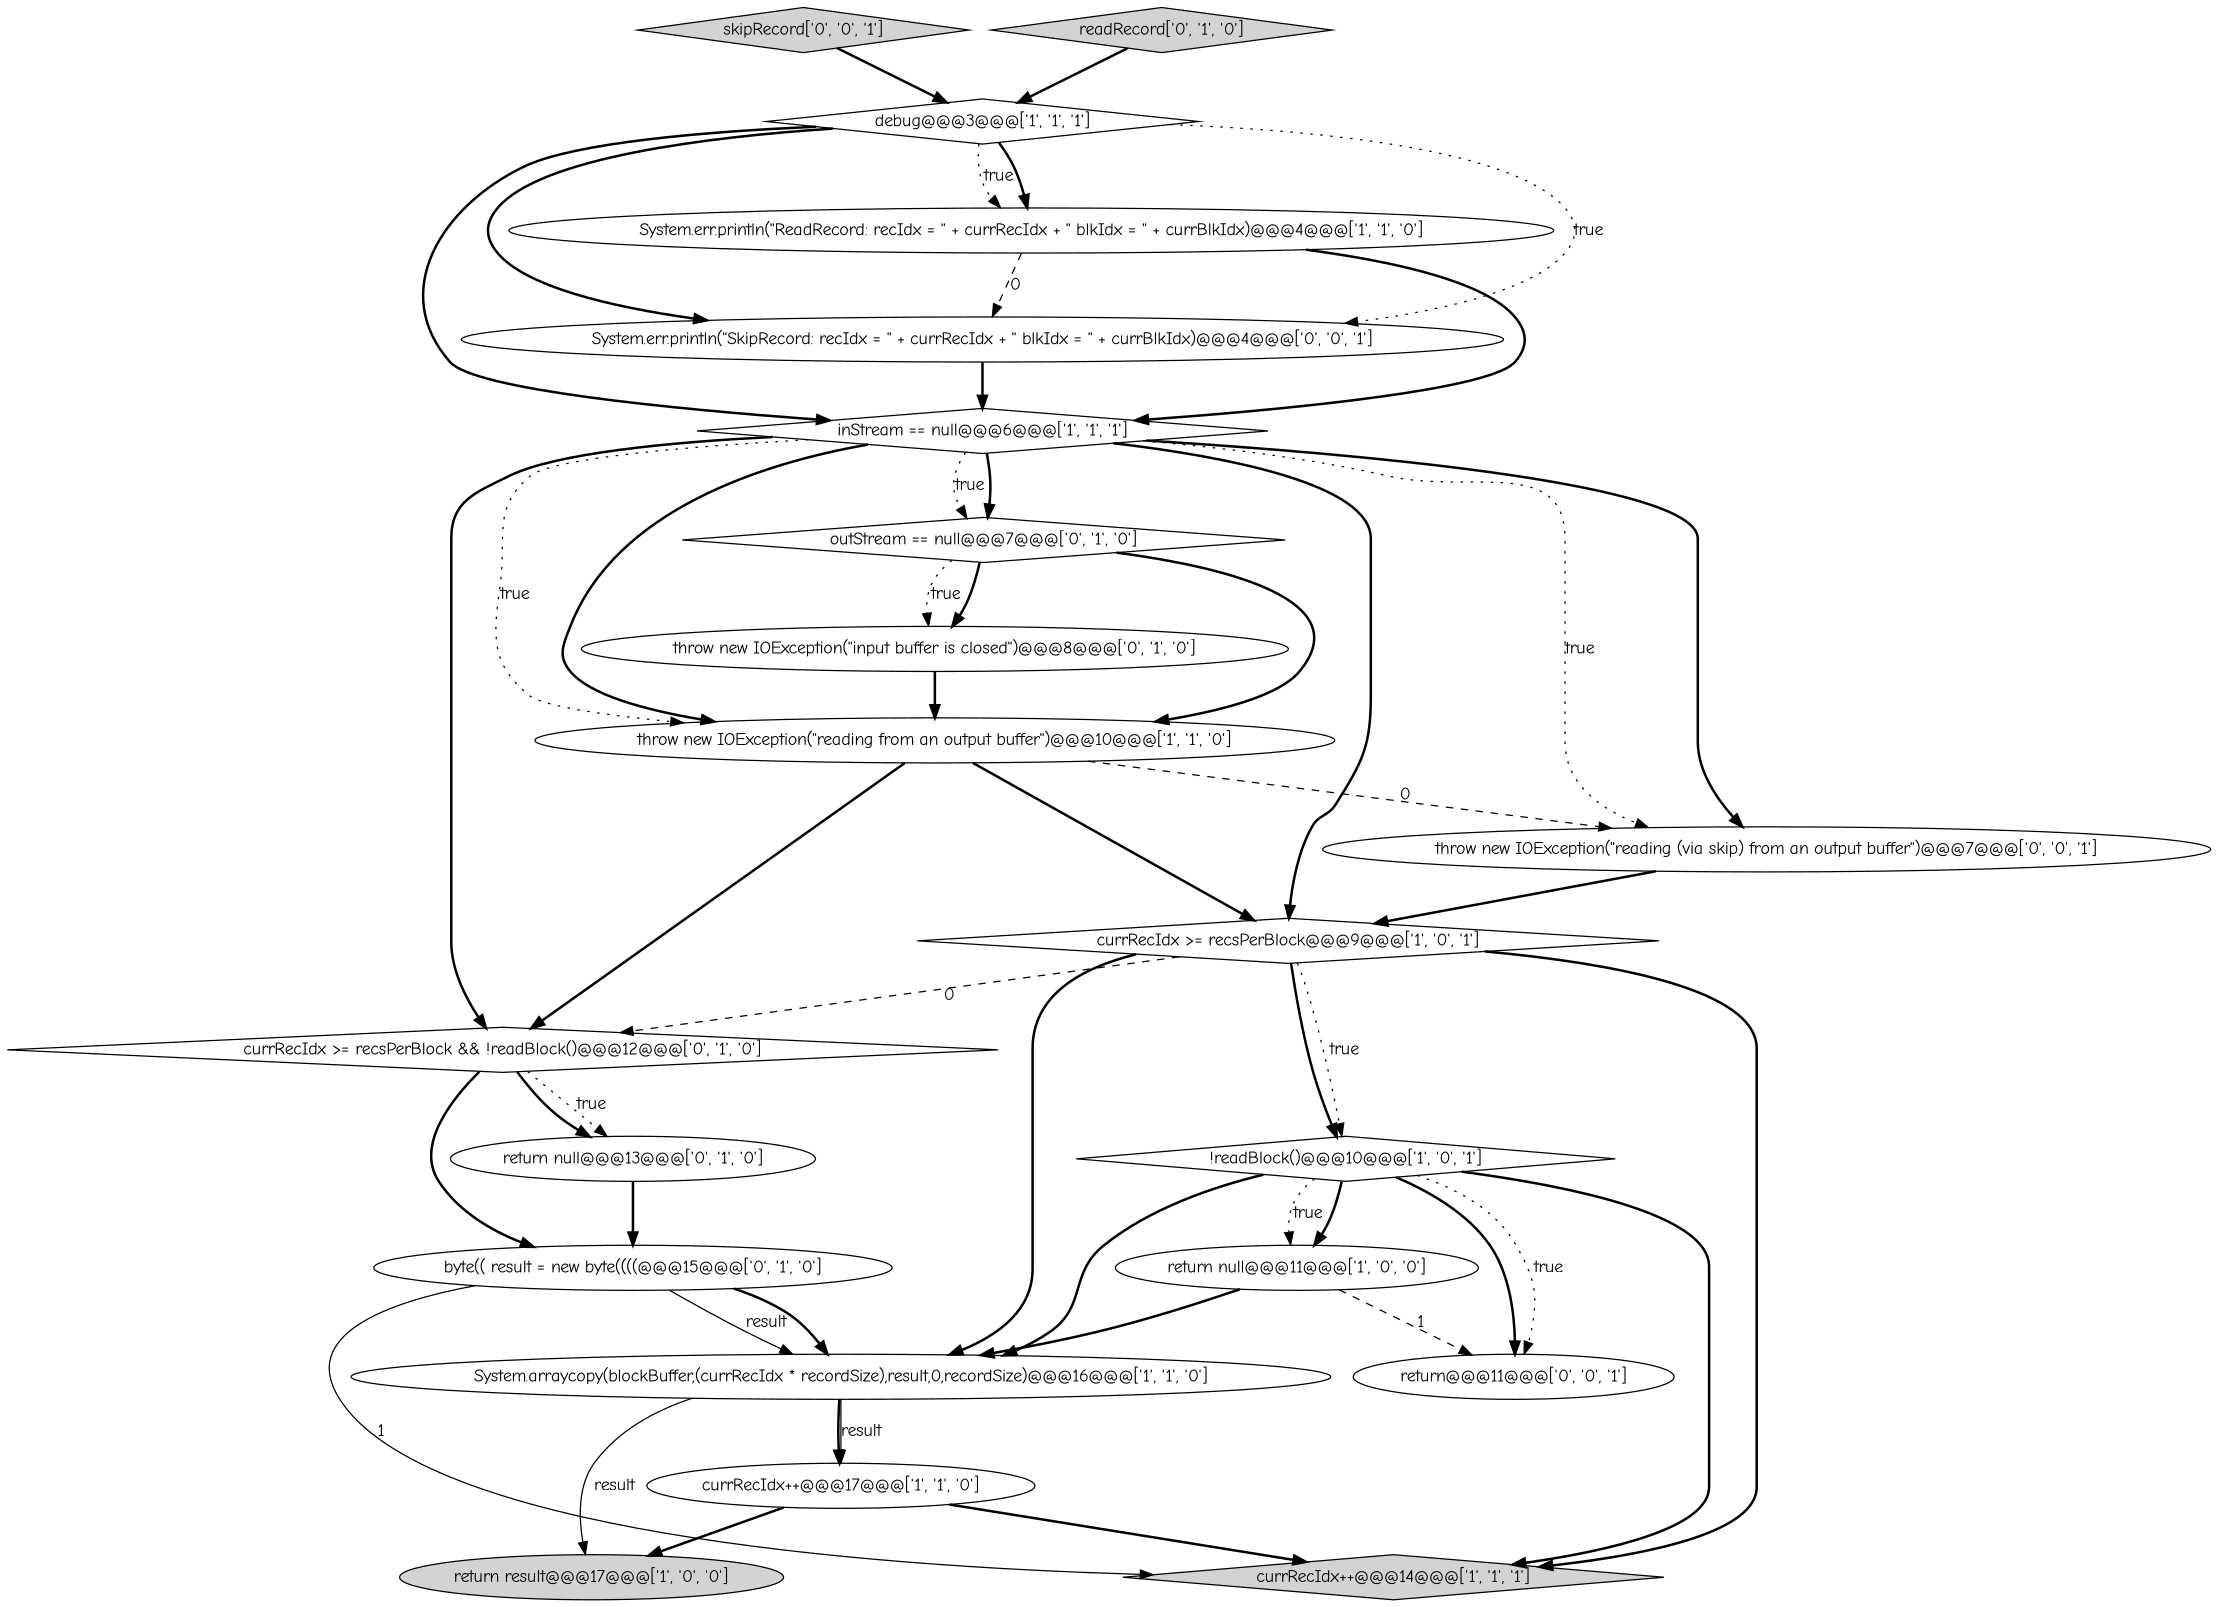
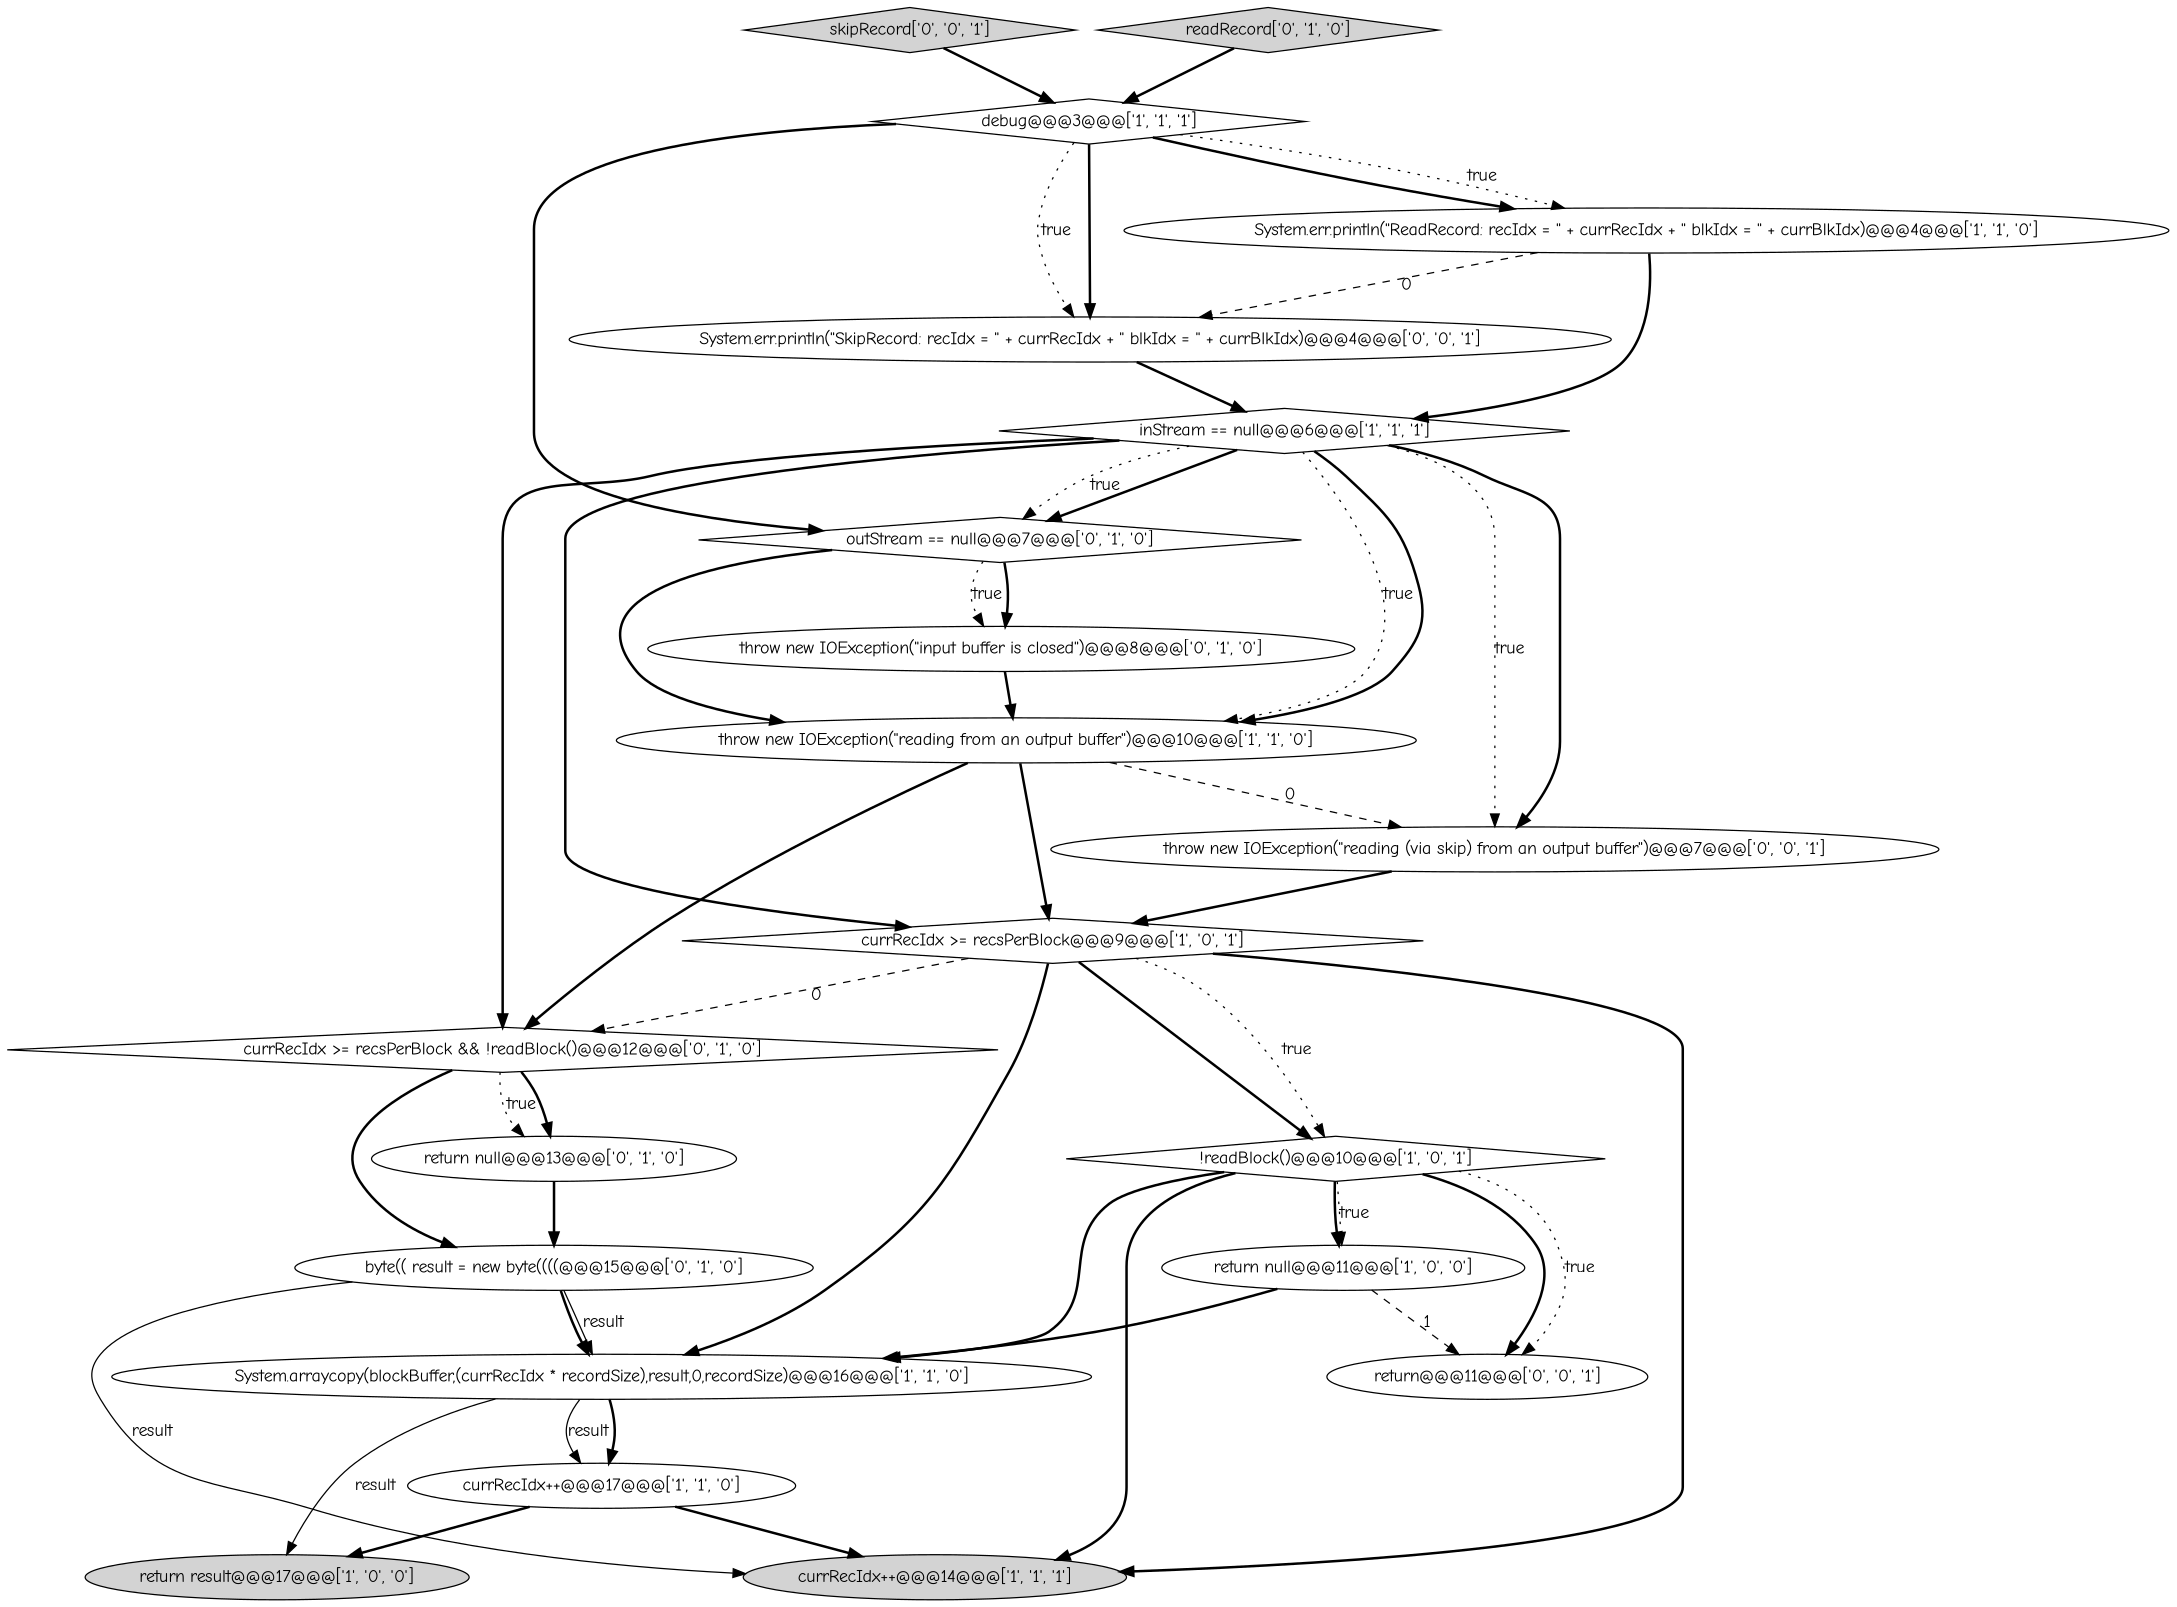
(424, 285) -> (534, 286)
(381, 1431) -> (153, 1431)
(1393, 1577) -> (935, 1577)
